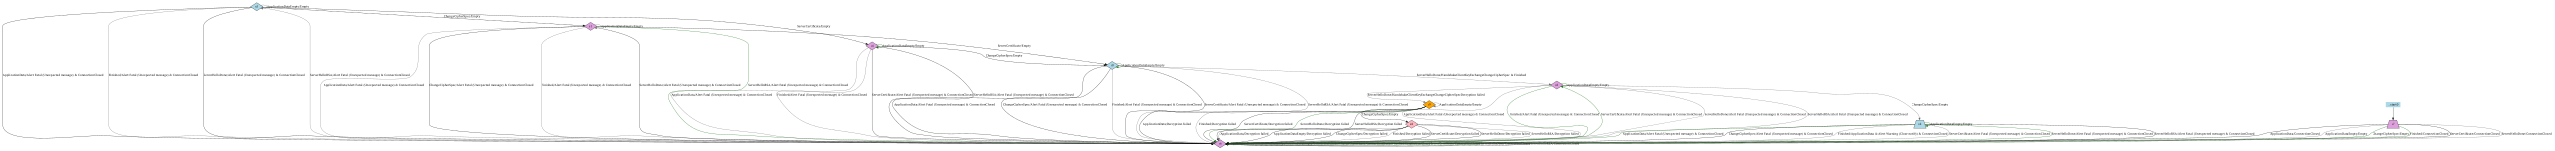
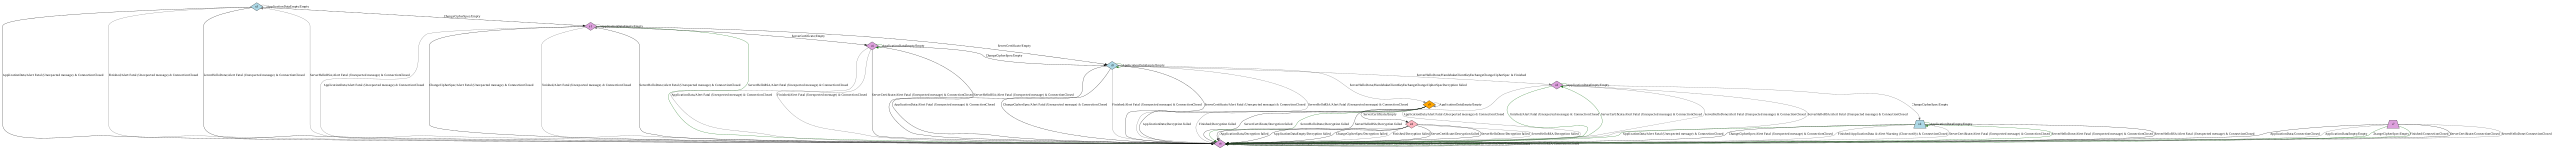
(565, 17) -> (731, 33)
(1429, 90) -> (1328, 76)
(2393, 105) -> none
(1380, 114) -> (1380, 114)
